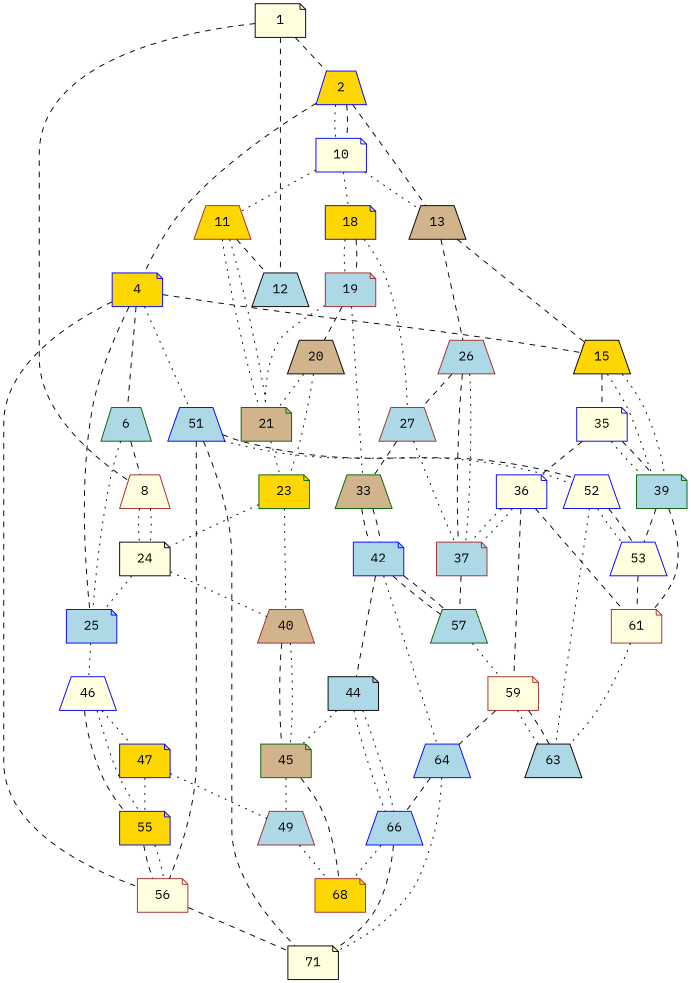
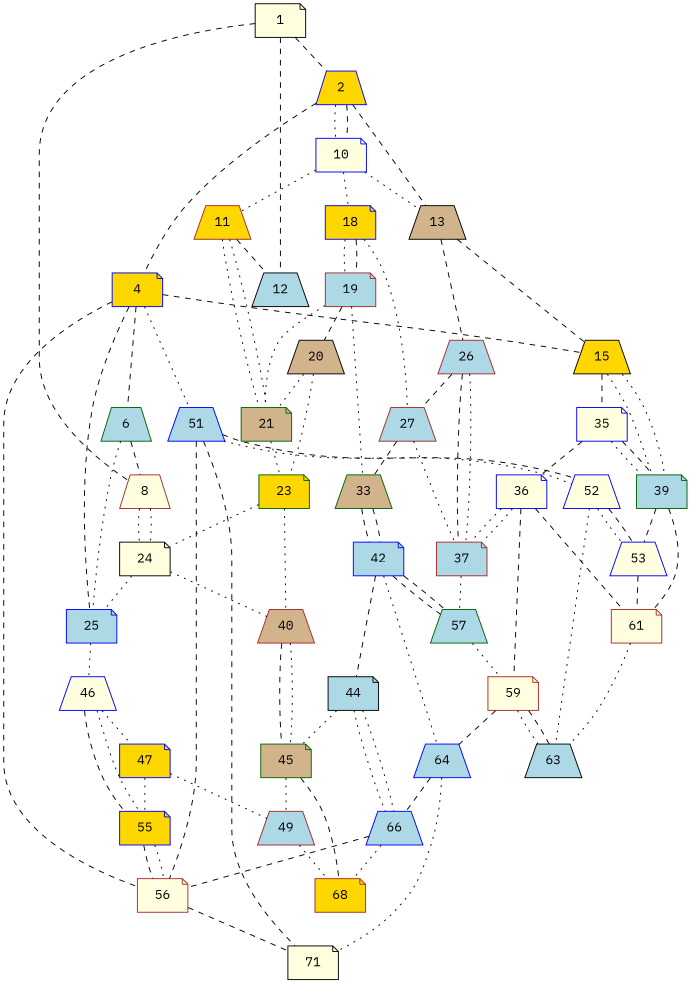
(460, 593) -> (460, 593)
(379, 903) -> (279, 862)
